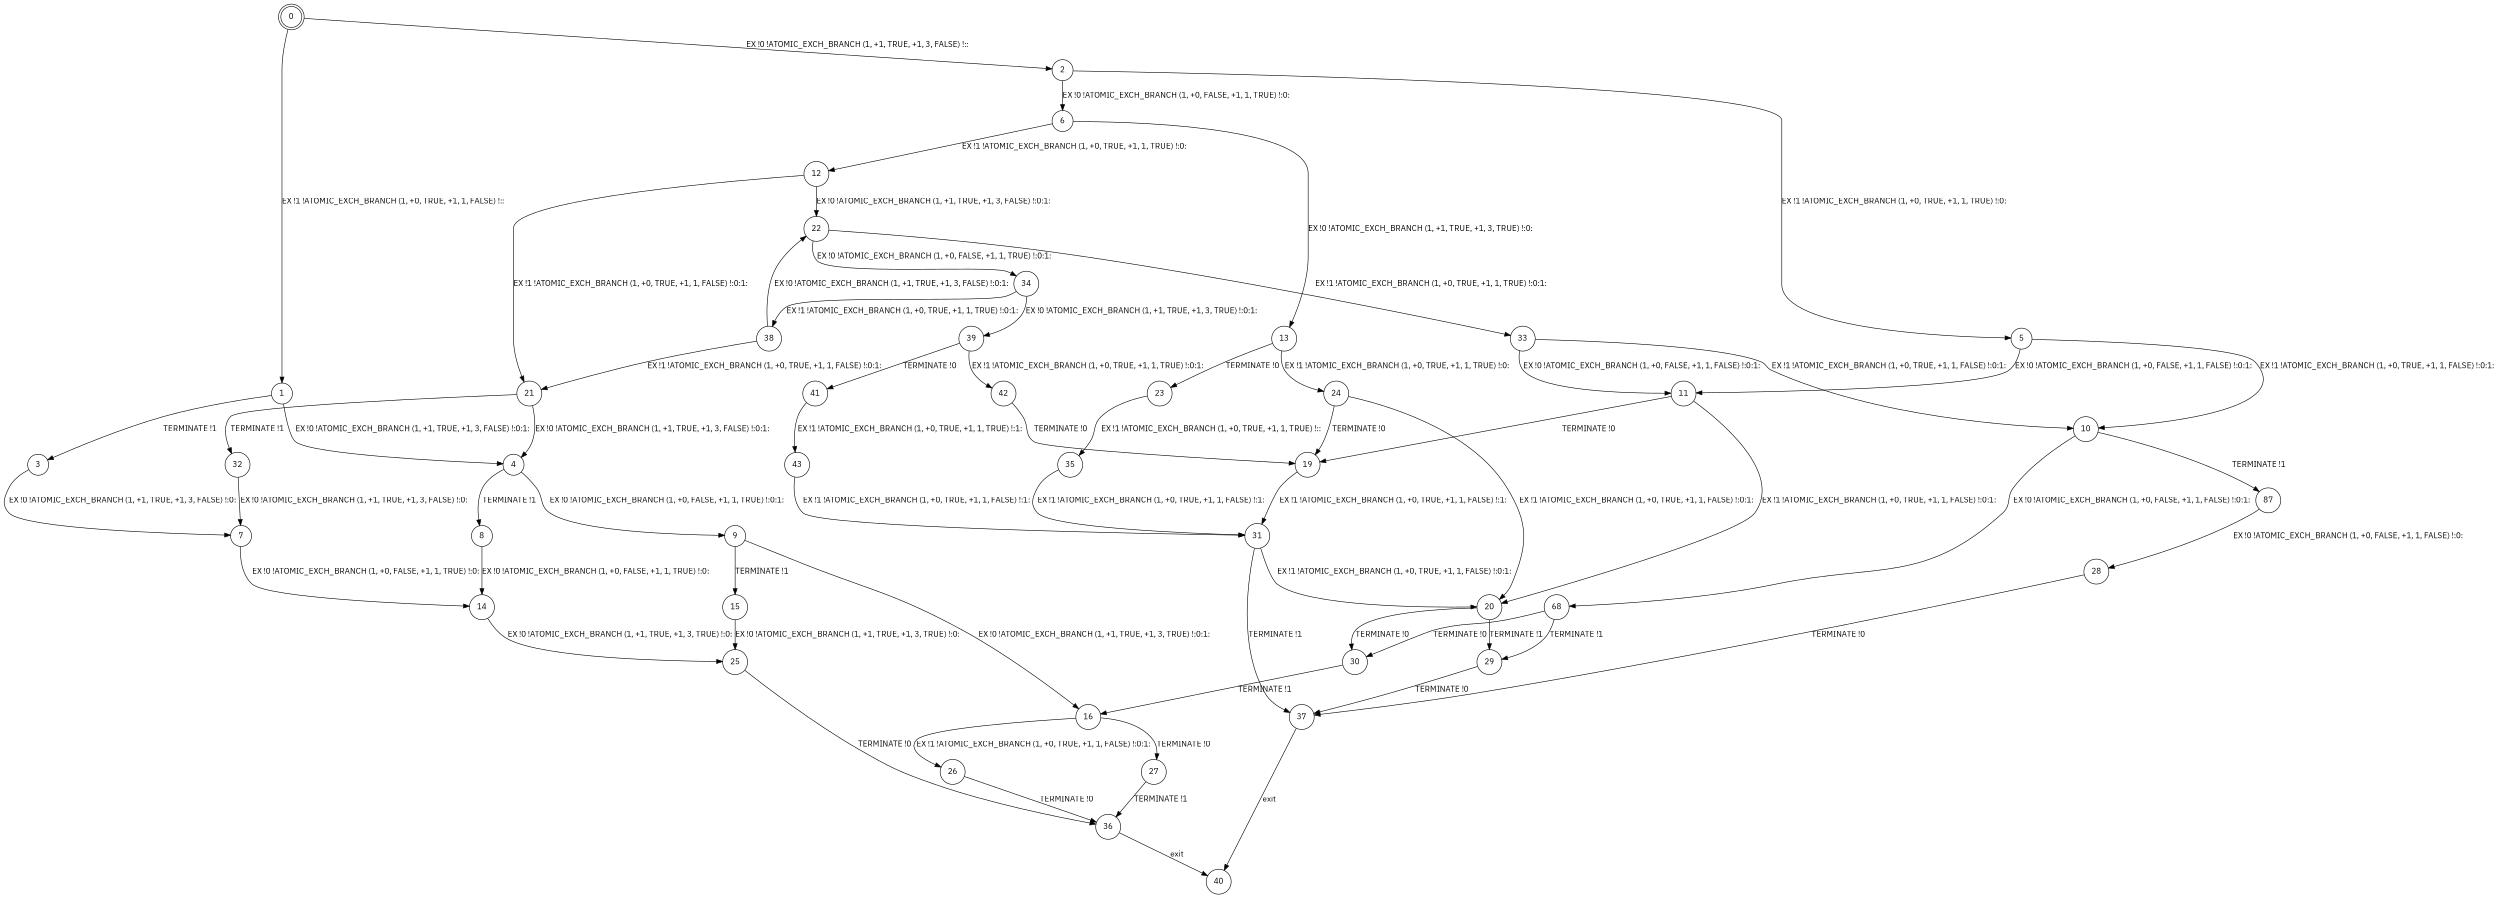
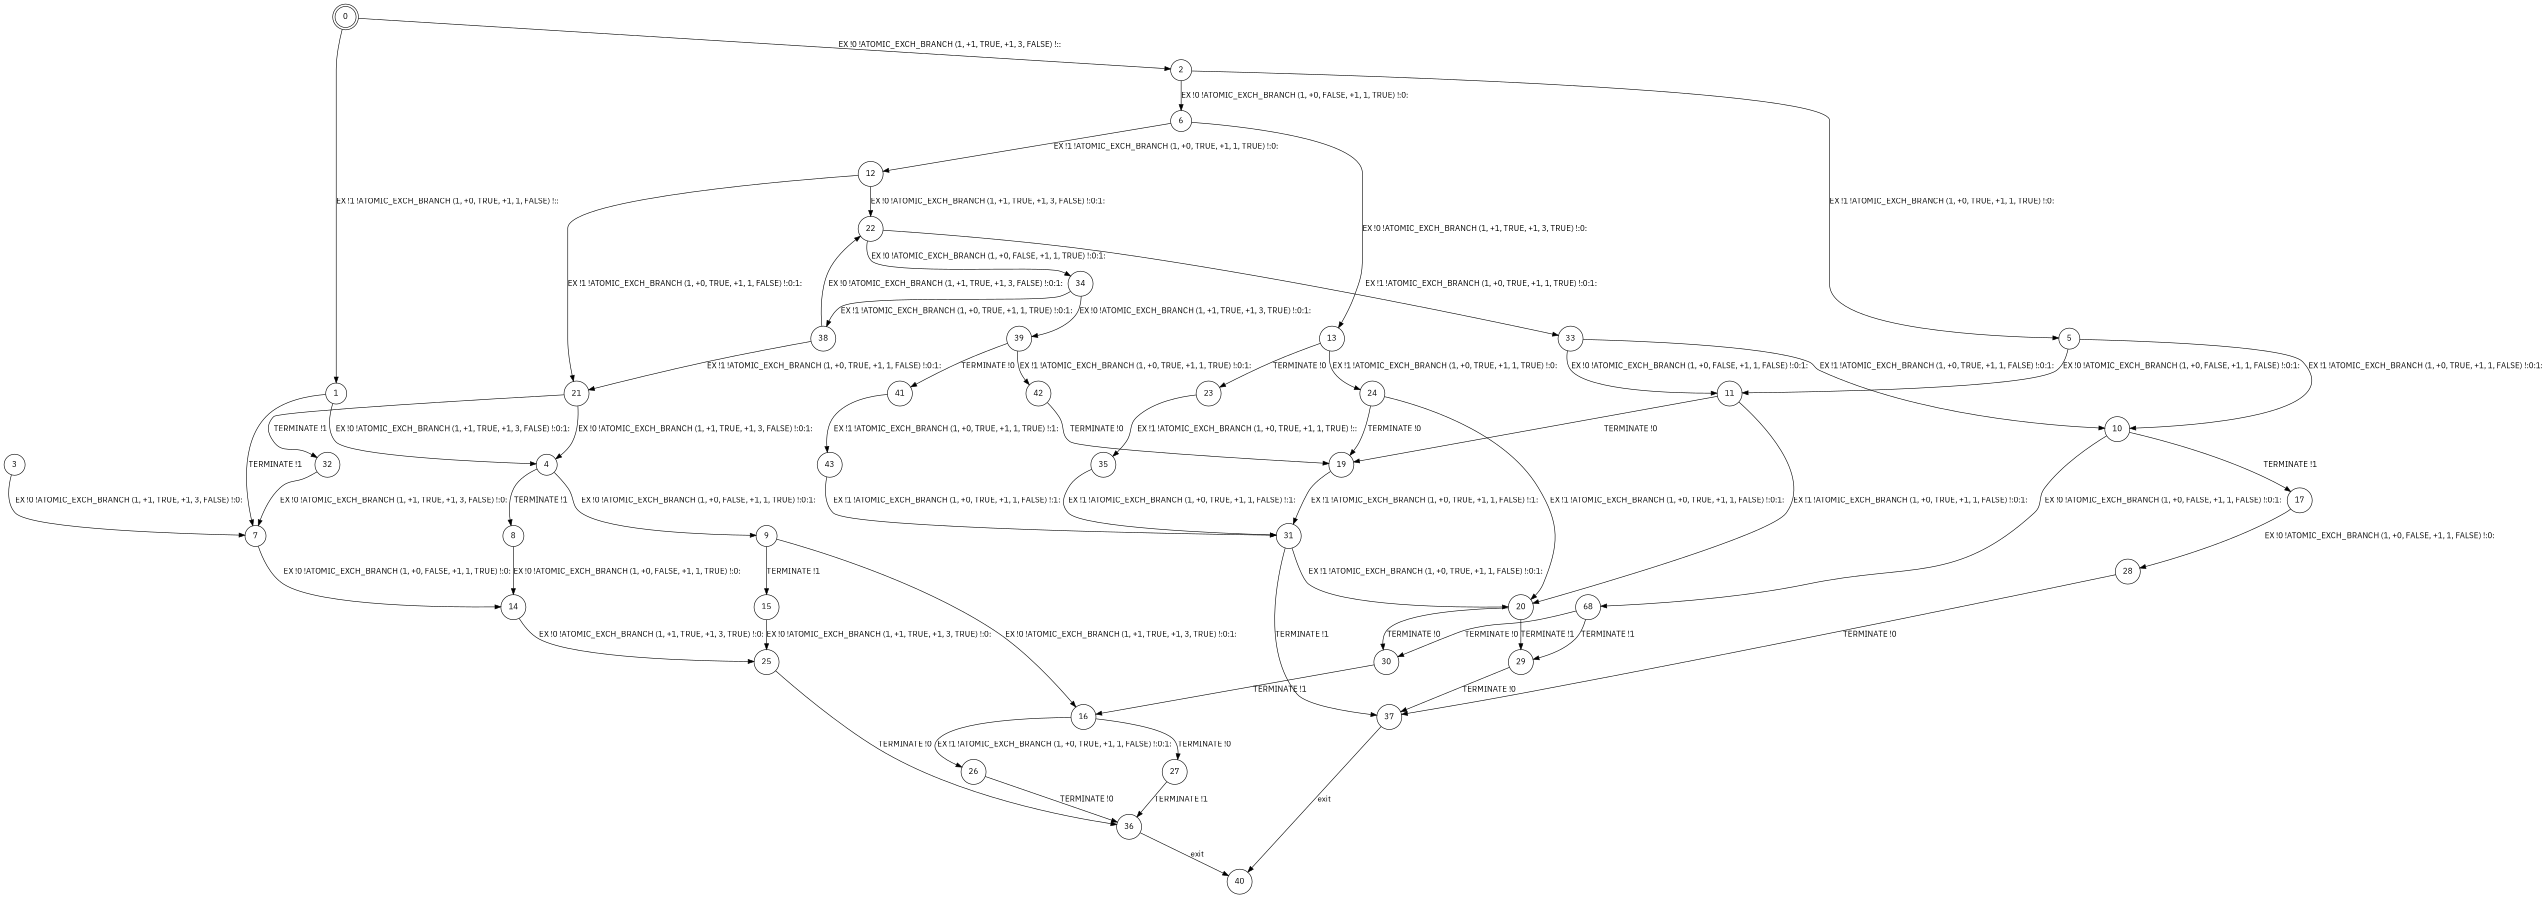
(160, 418) -> (254, 435)
(2268, 500) -> (2300, 500)
